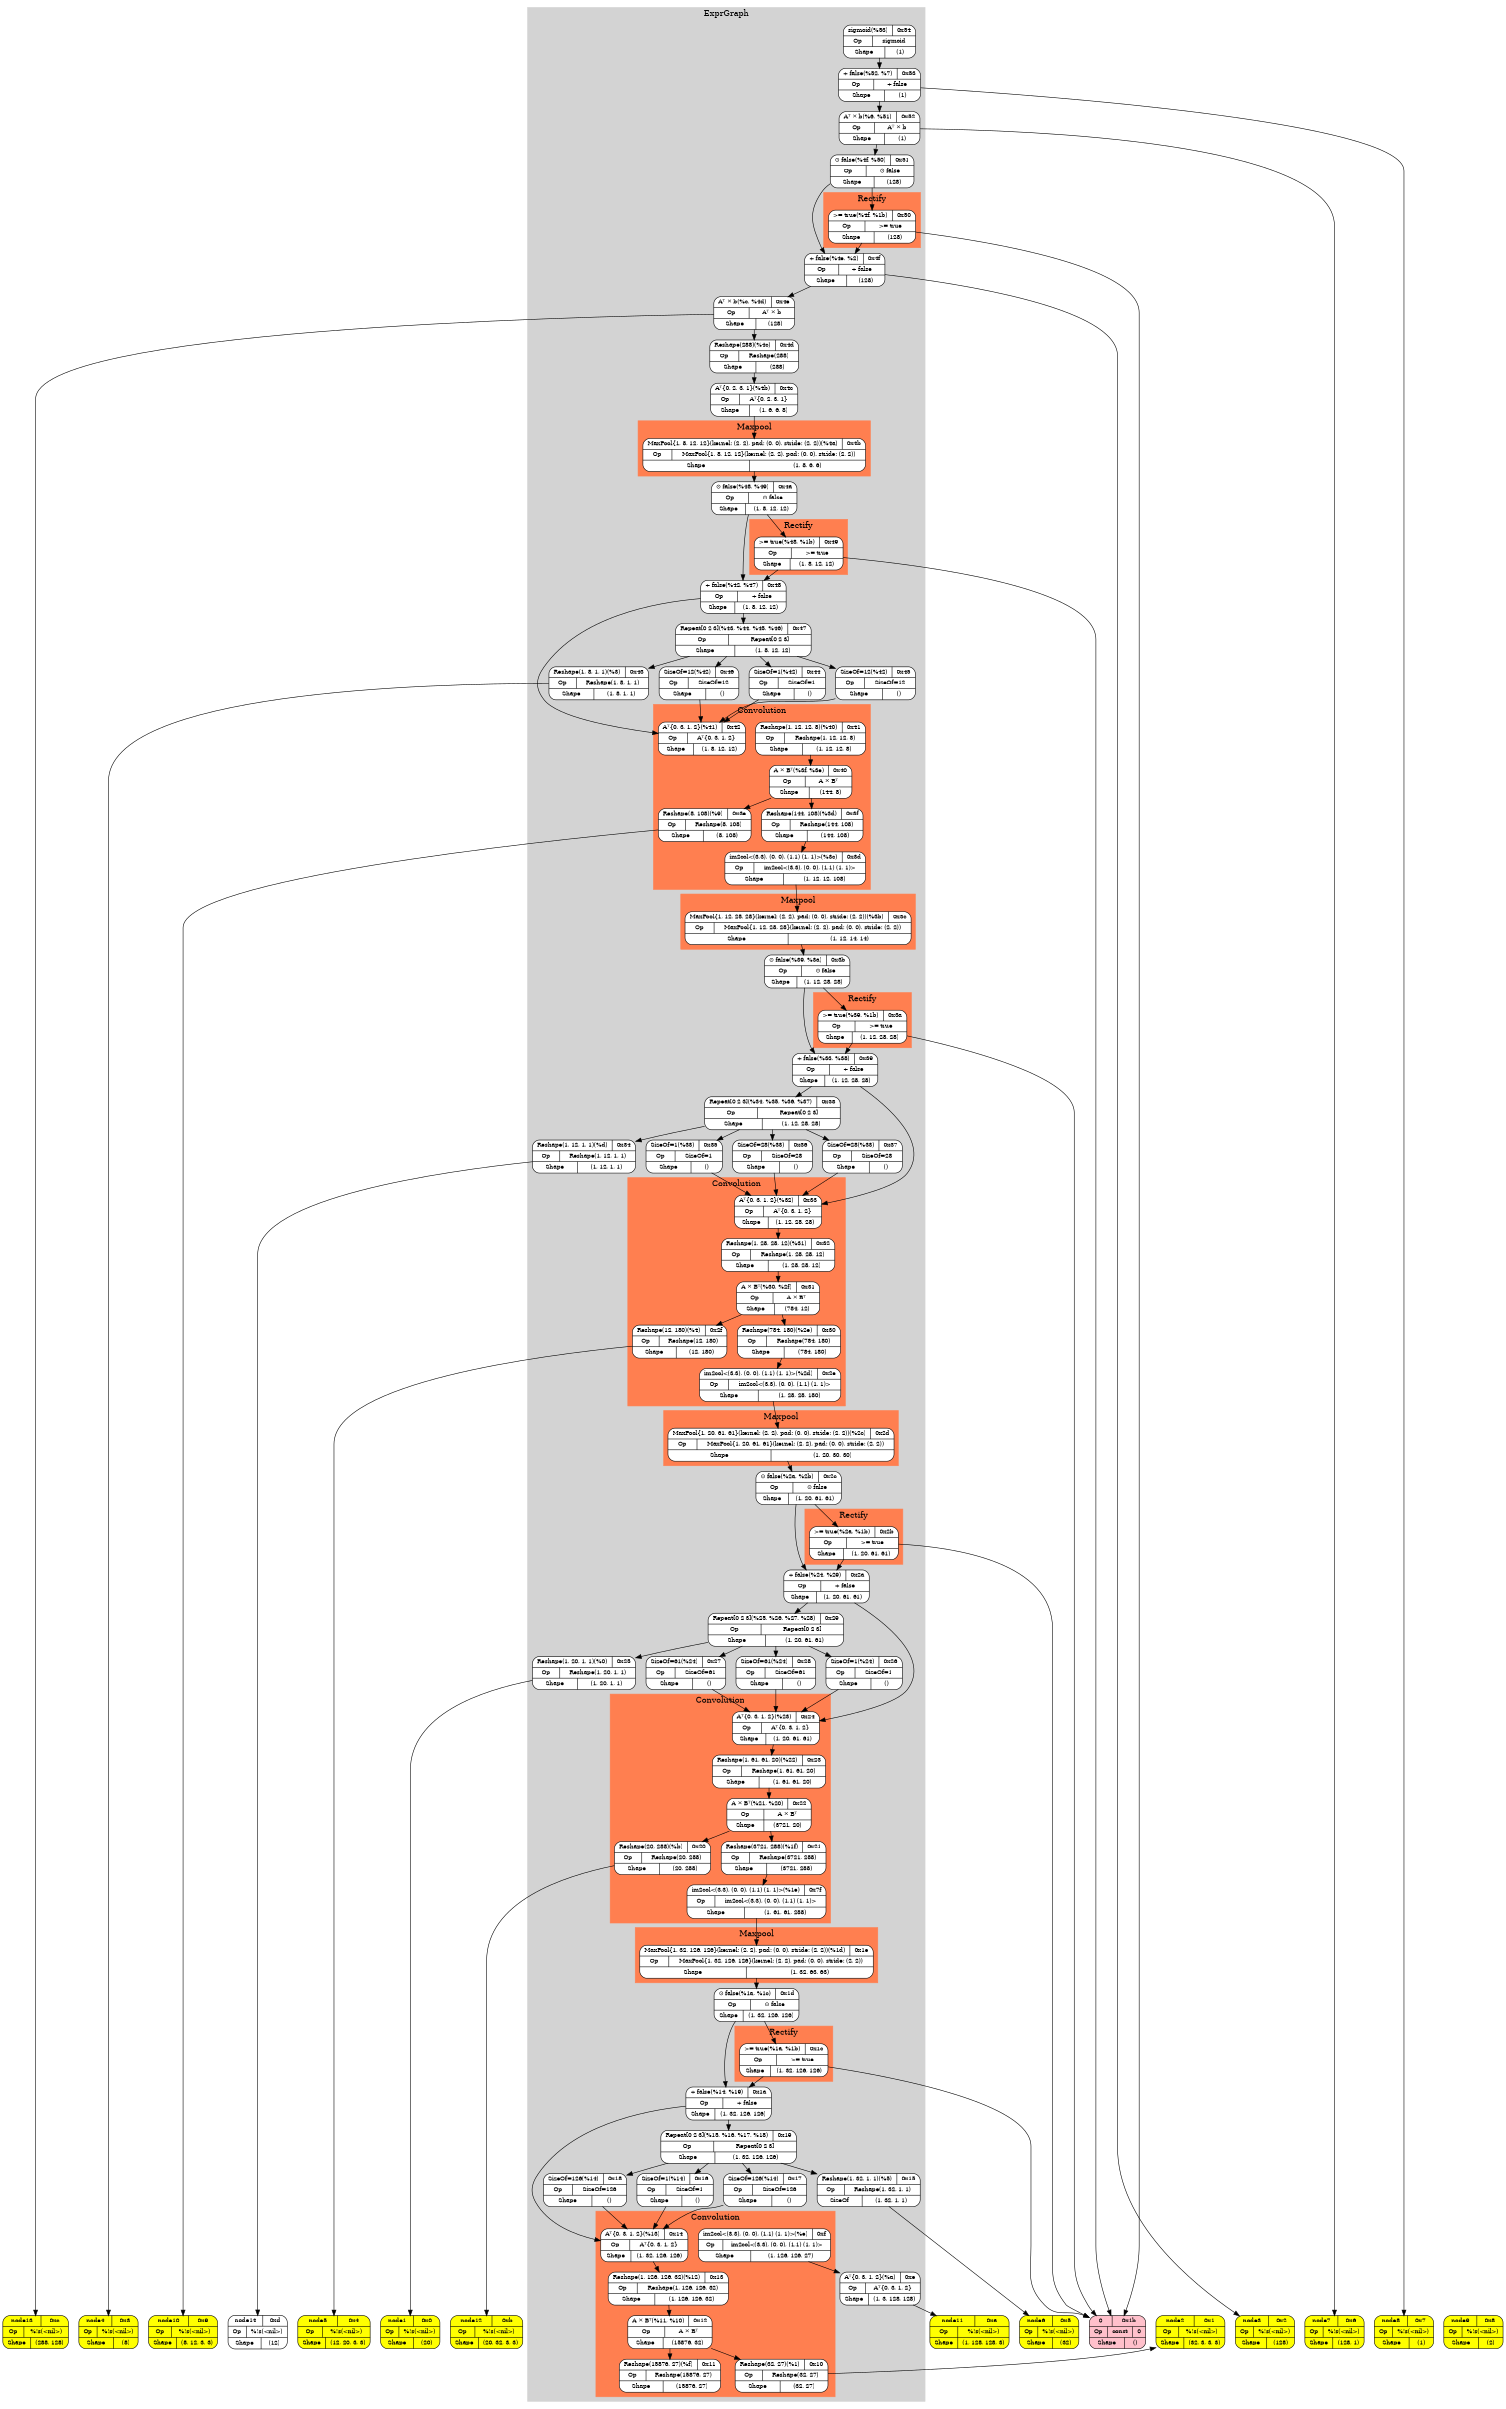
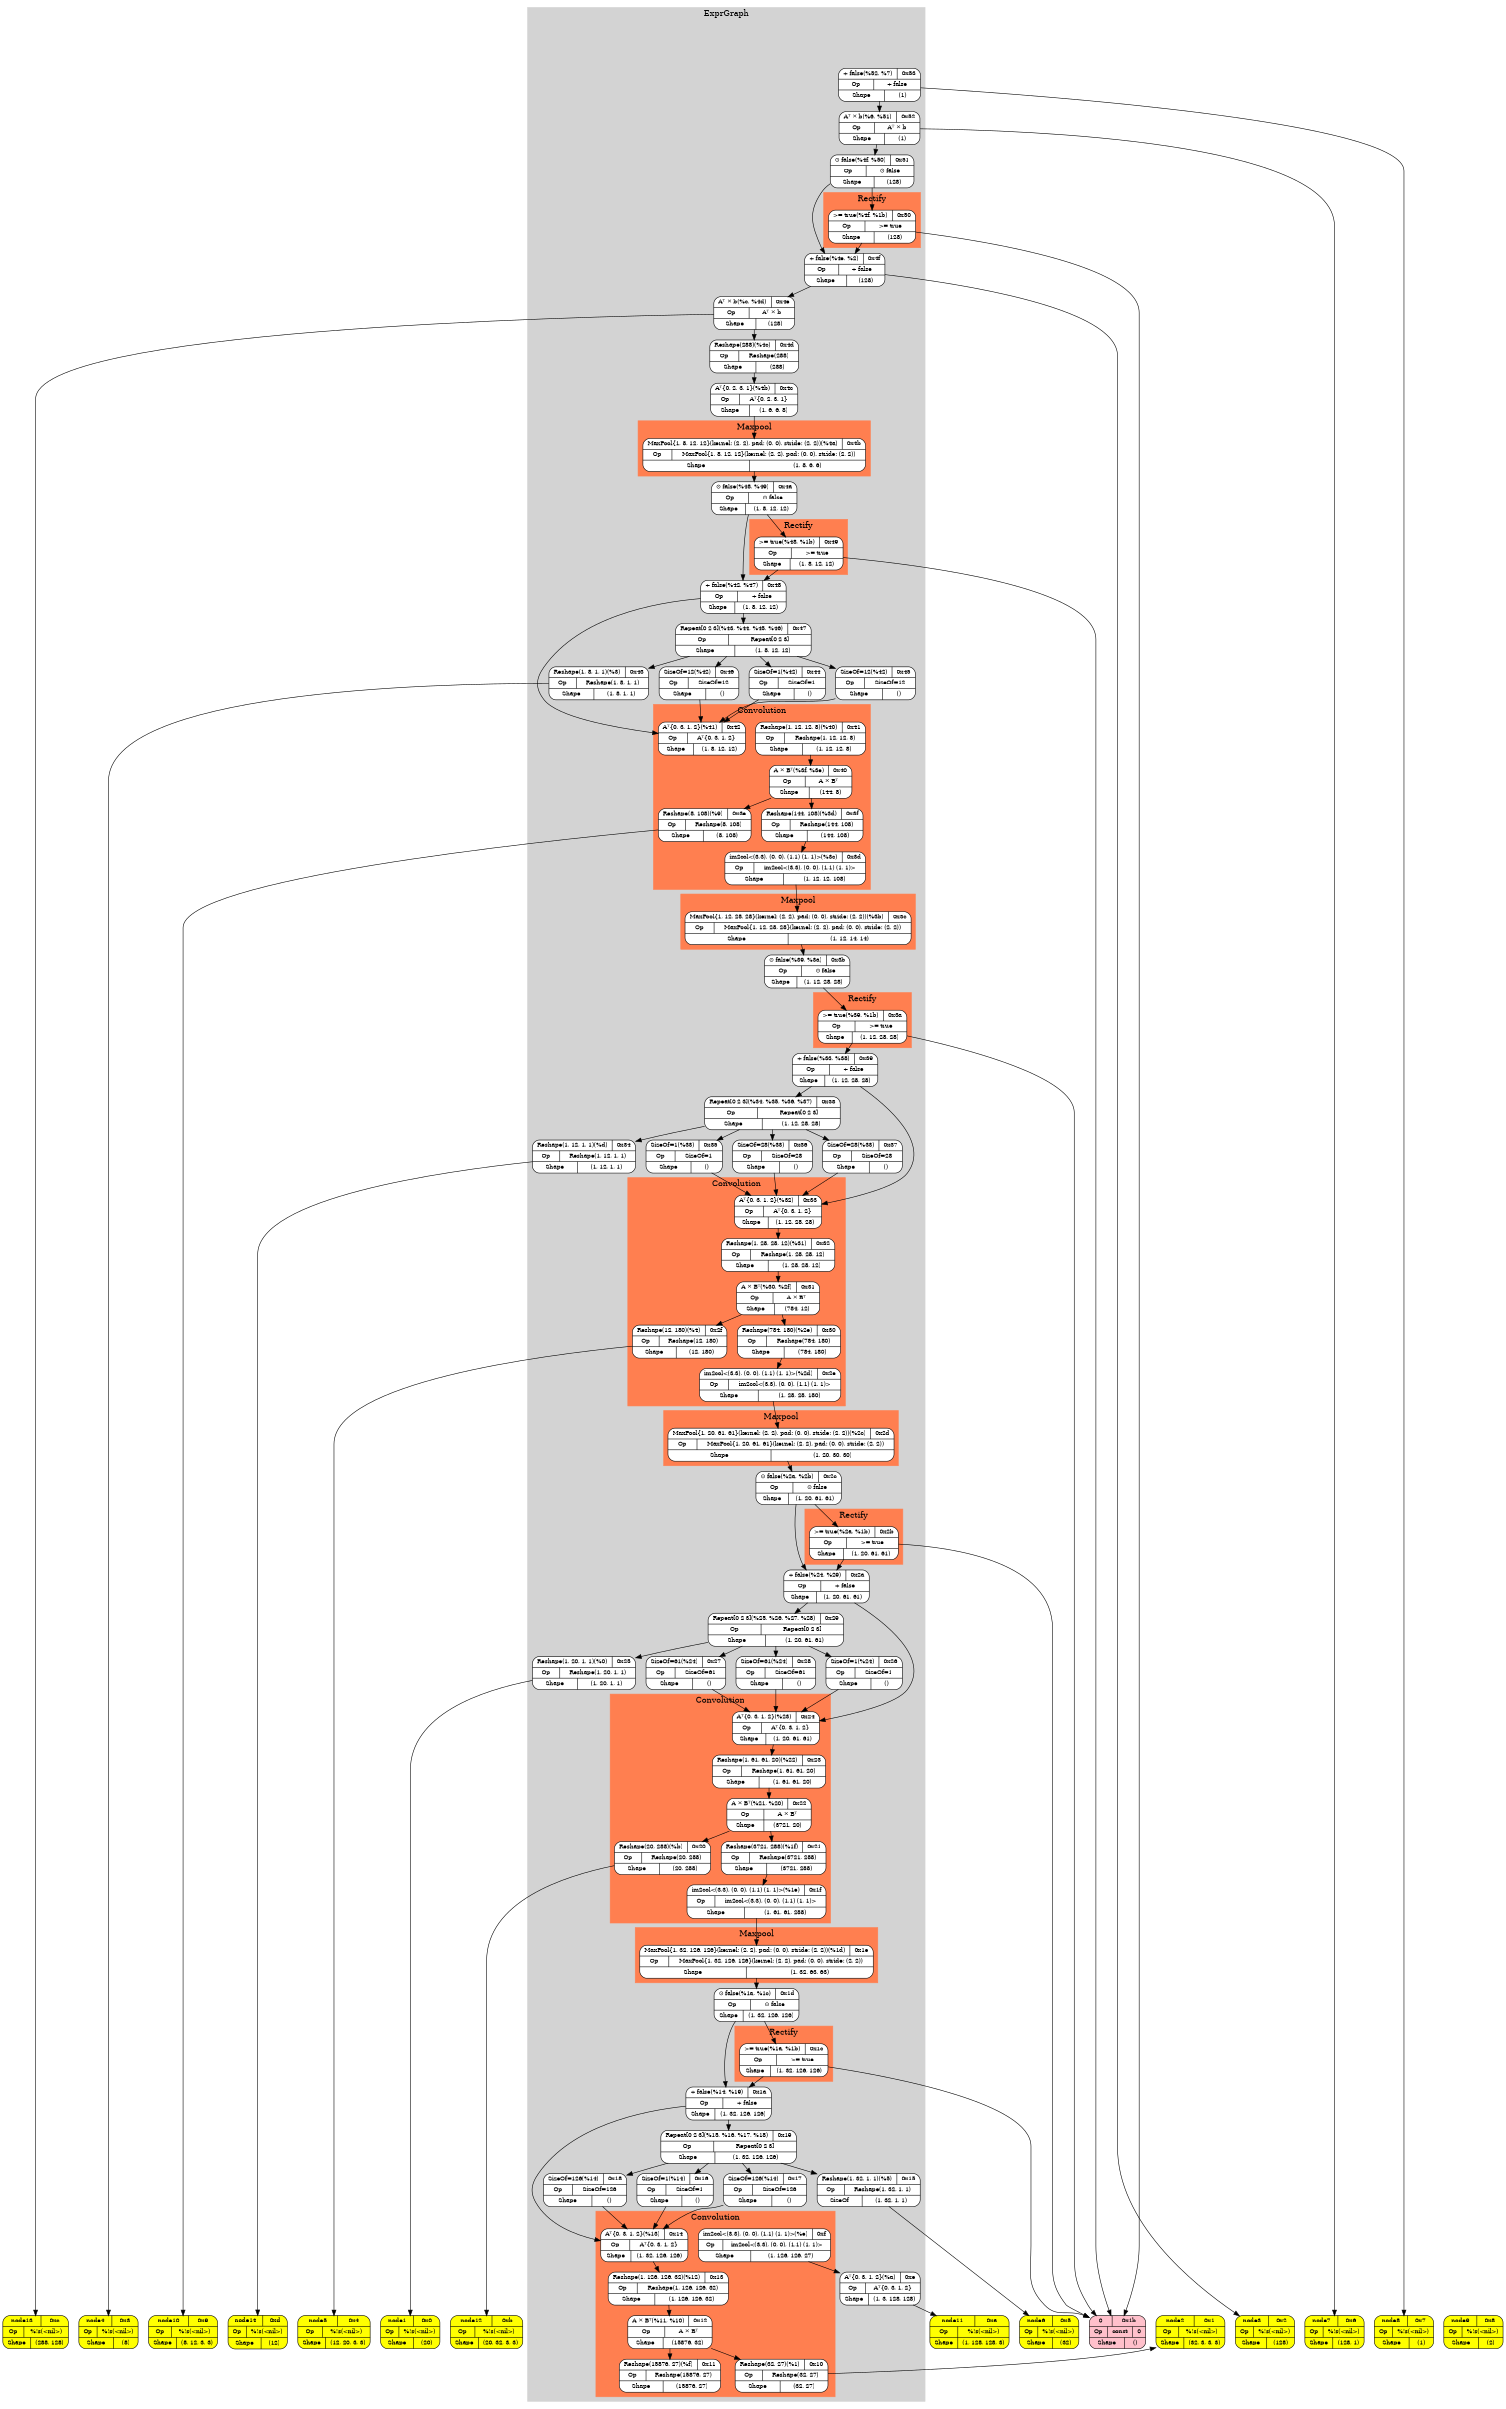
(880, 42) -> none
(804, 1019) -> none
(815, 1890) -> (815, 1890)
(258, 2332) -> (258, 2332)
